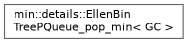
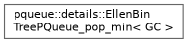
(94, 21) -> (94, 21)
